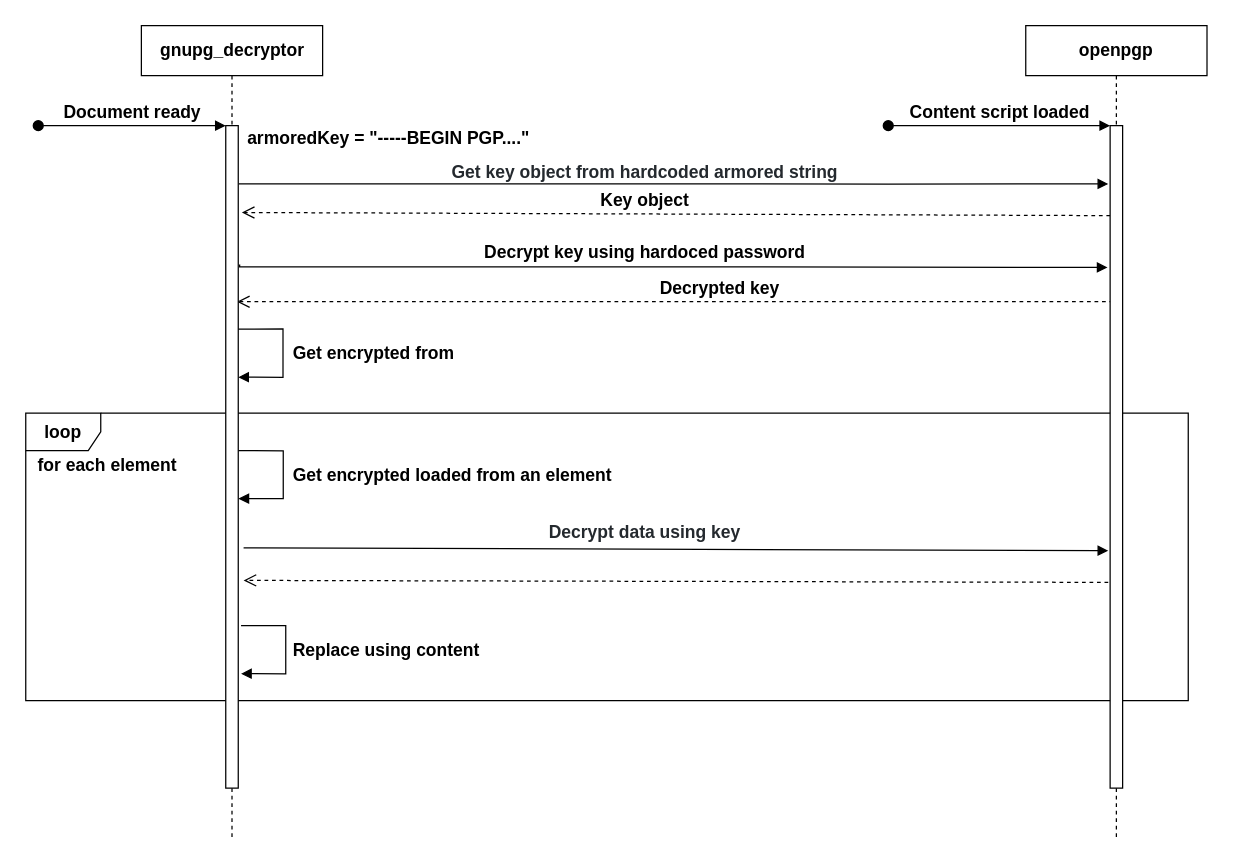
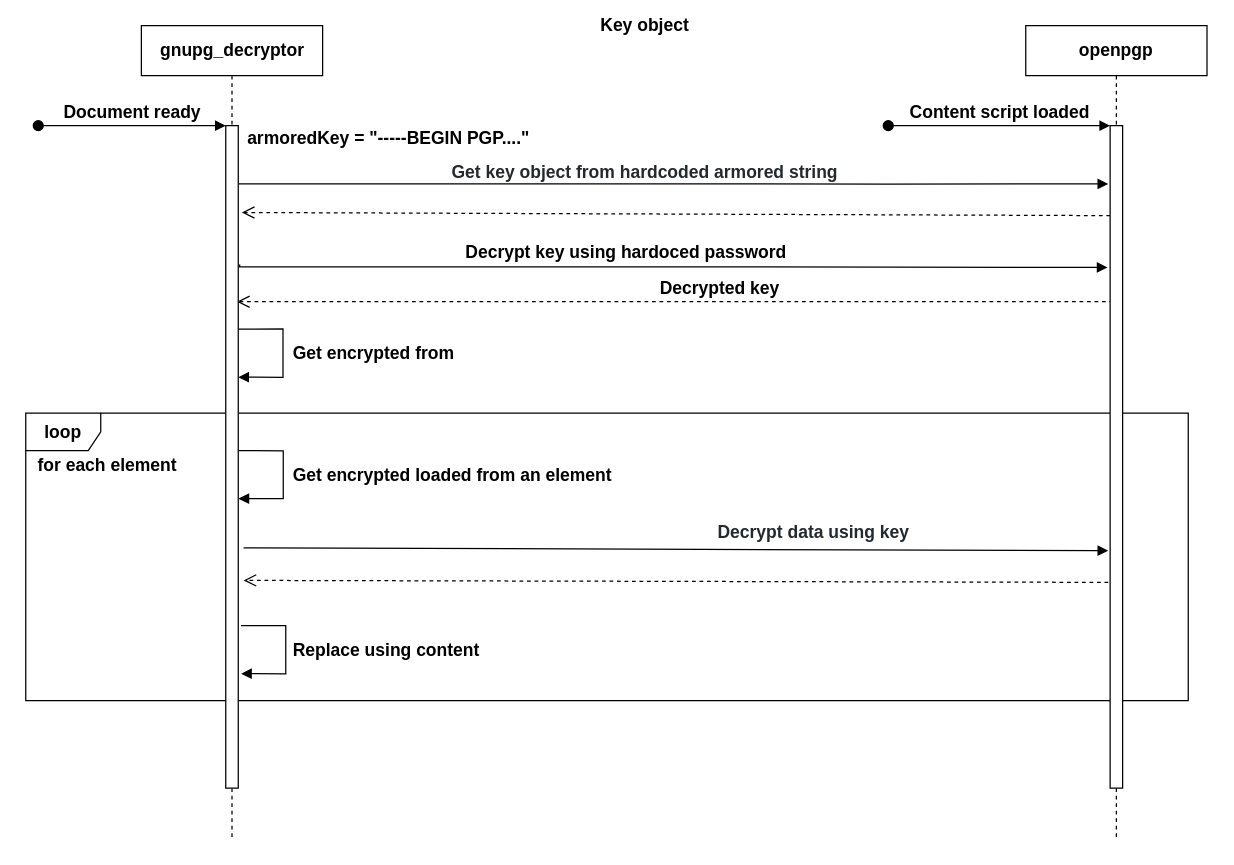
(644, 201) -> (644, 26)
(644, 252) -> (626, 252)
(644, 532) -> (813, 532)
